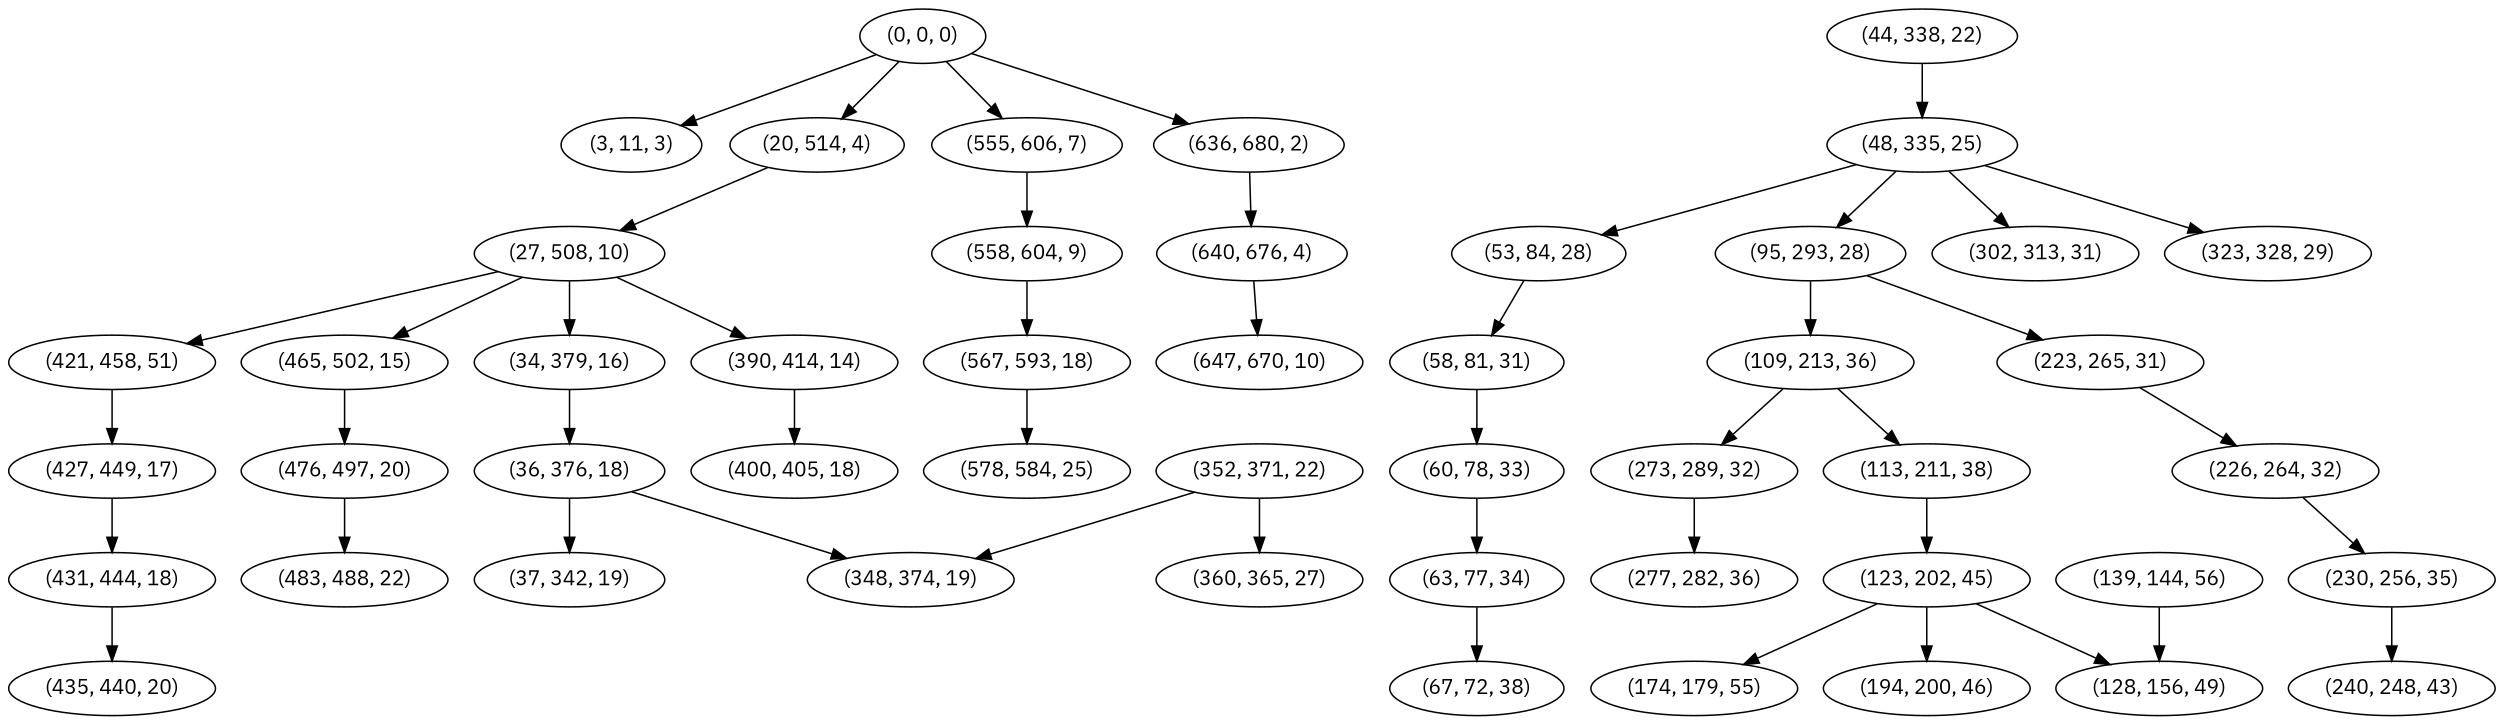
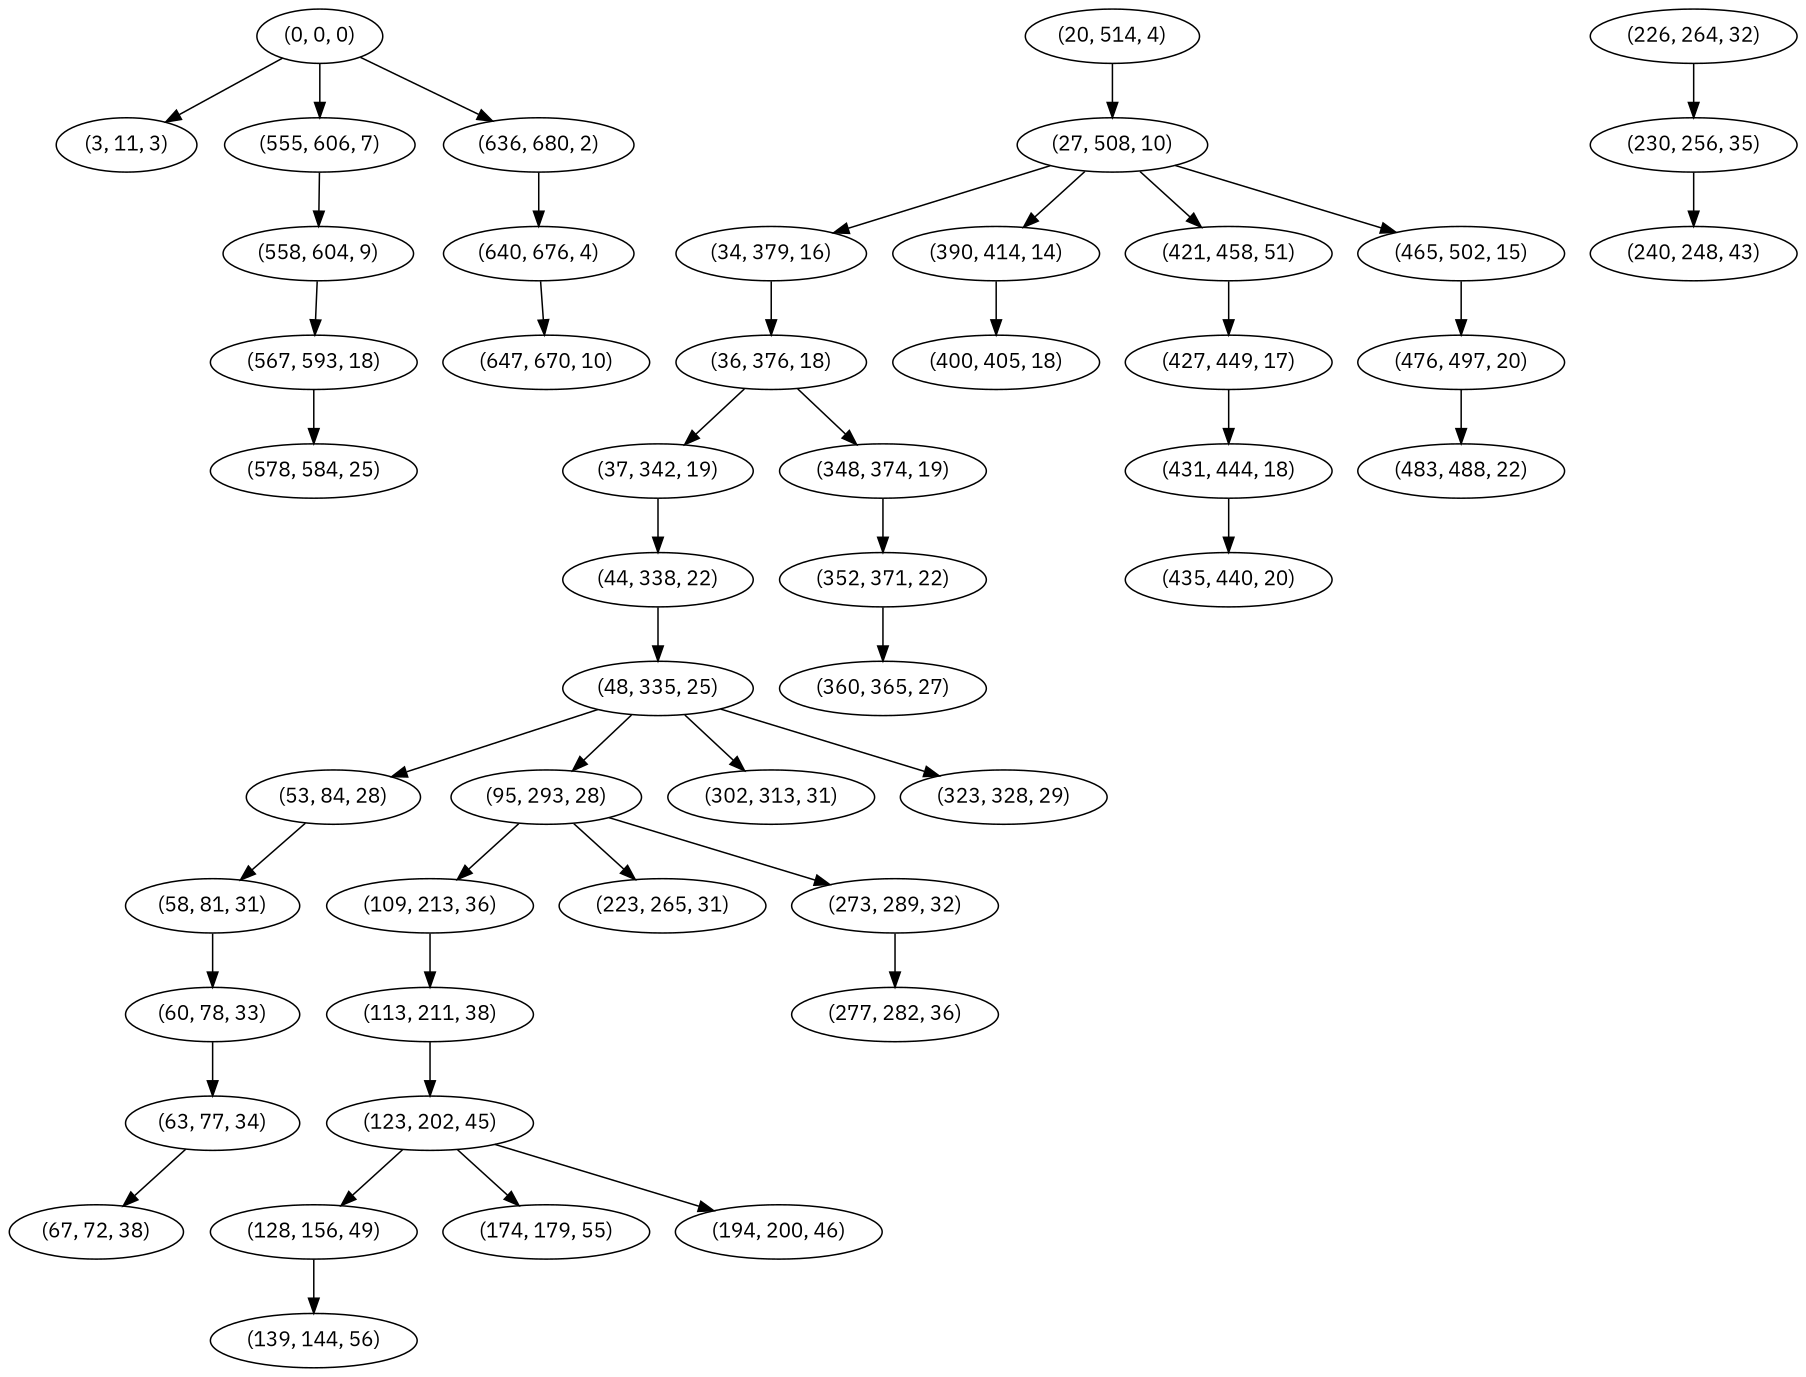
(876, 85) -> none
(1758, 412) -> (712, 849)
(2181, 413) -> none
none -> (658, 518)
(1093, 523) -> (883, 518)
(2159, 627) -> (314, 1279)
